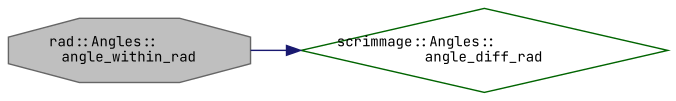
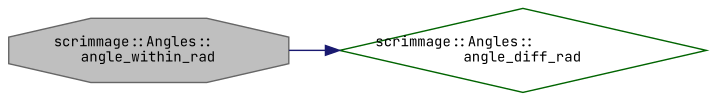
(129, 50) -> (149, 50)
